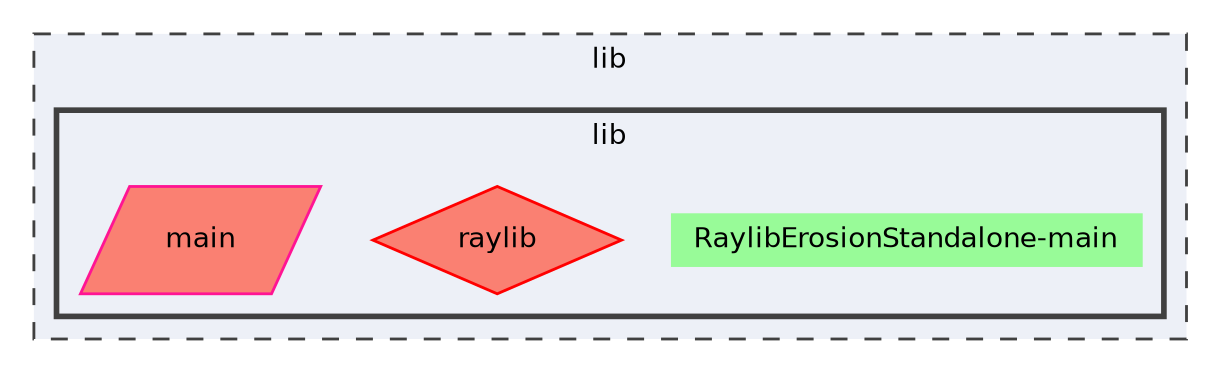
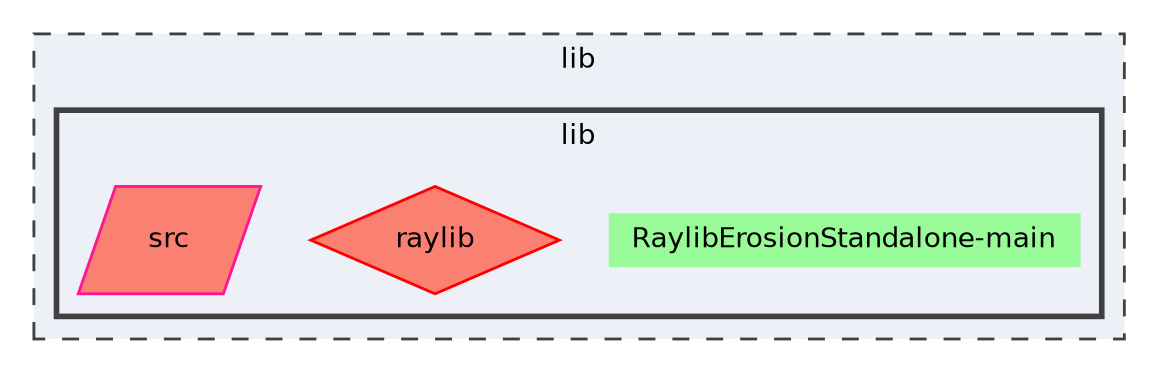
(201, 240) -> (170, 240)
